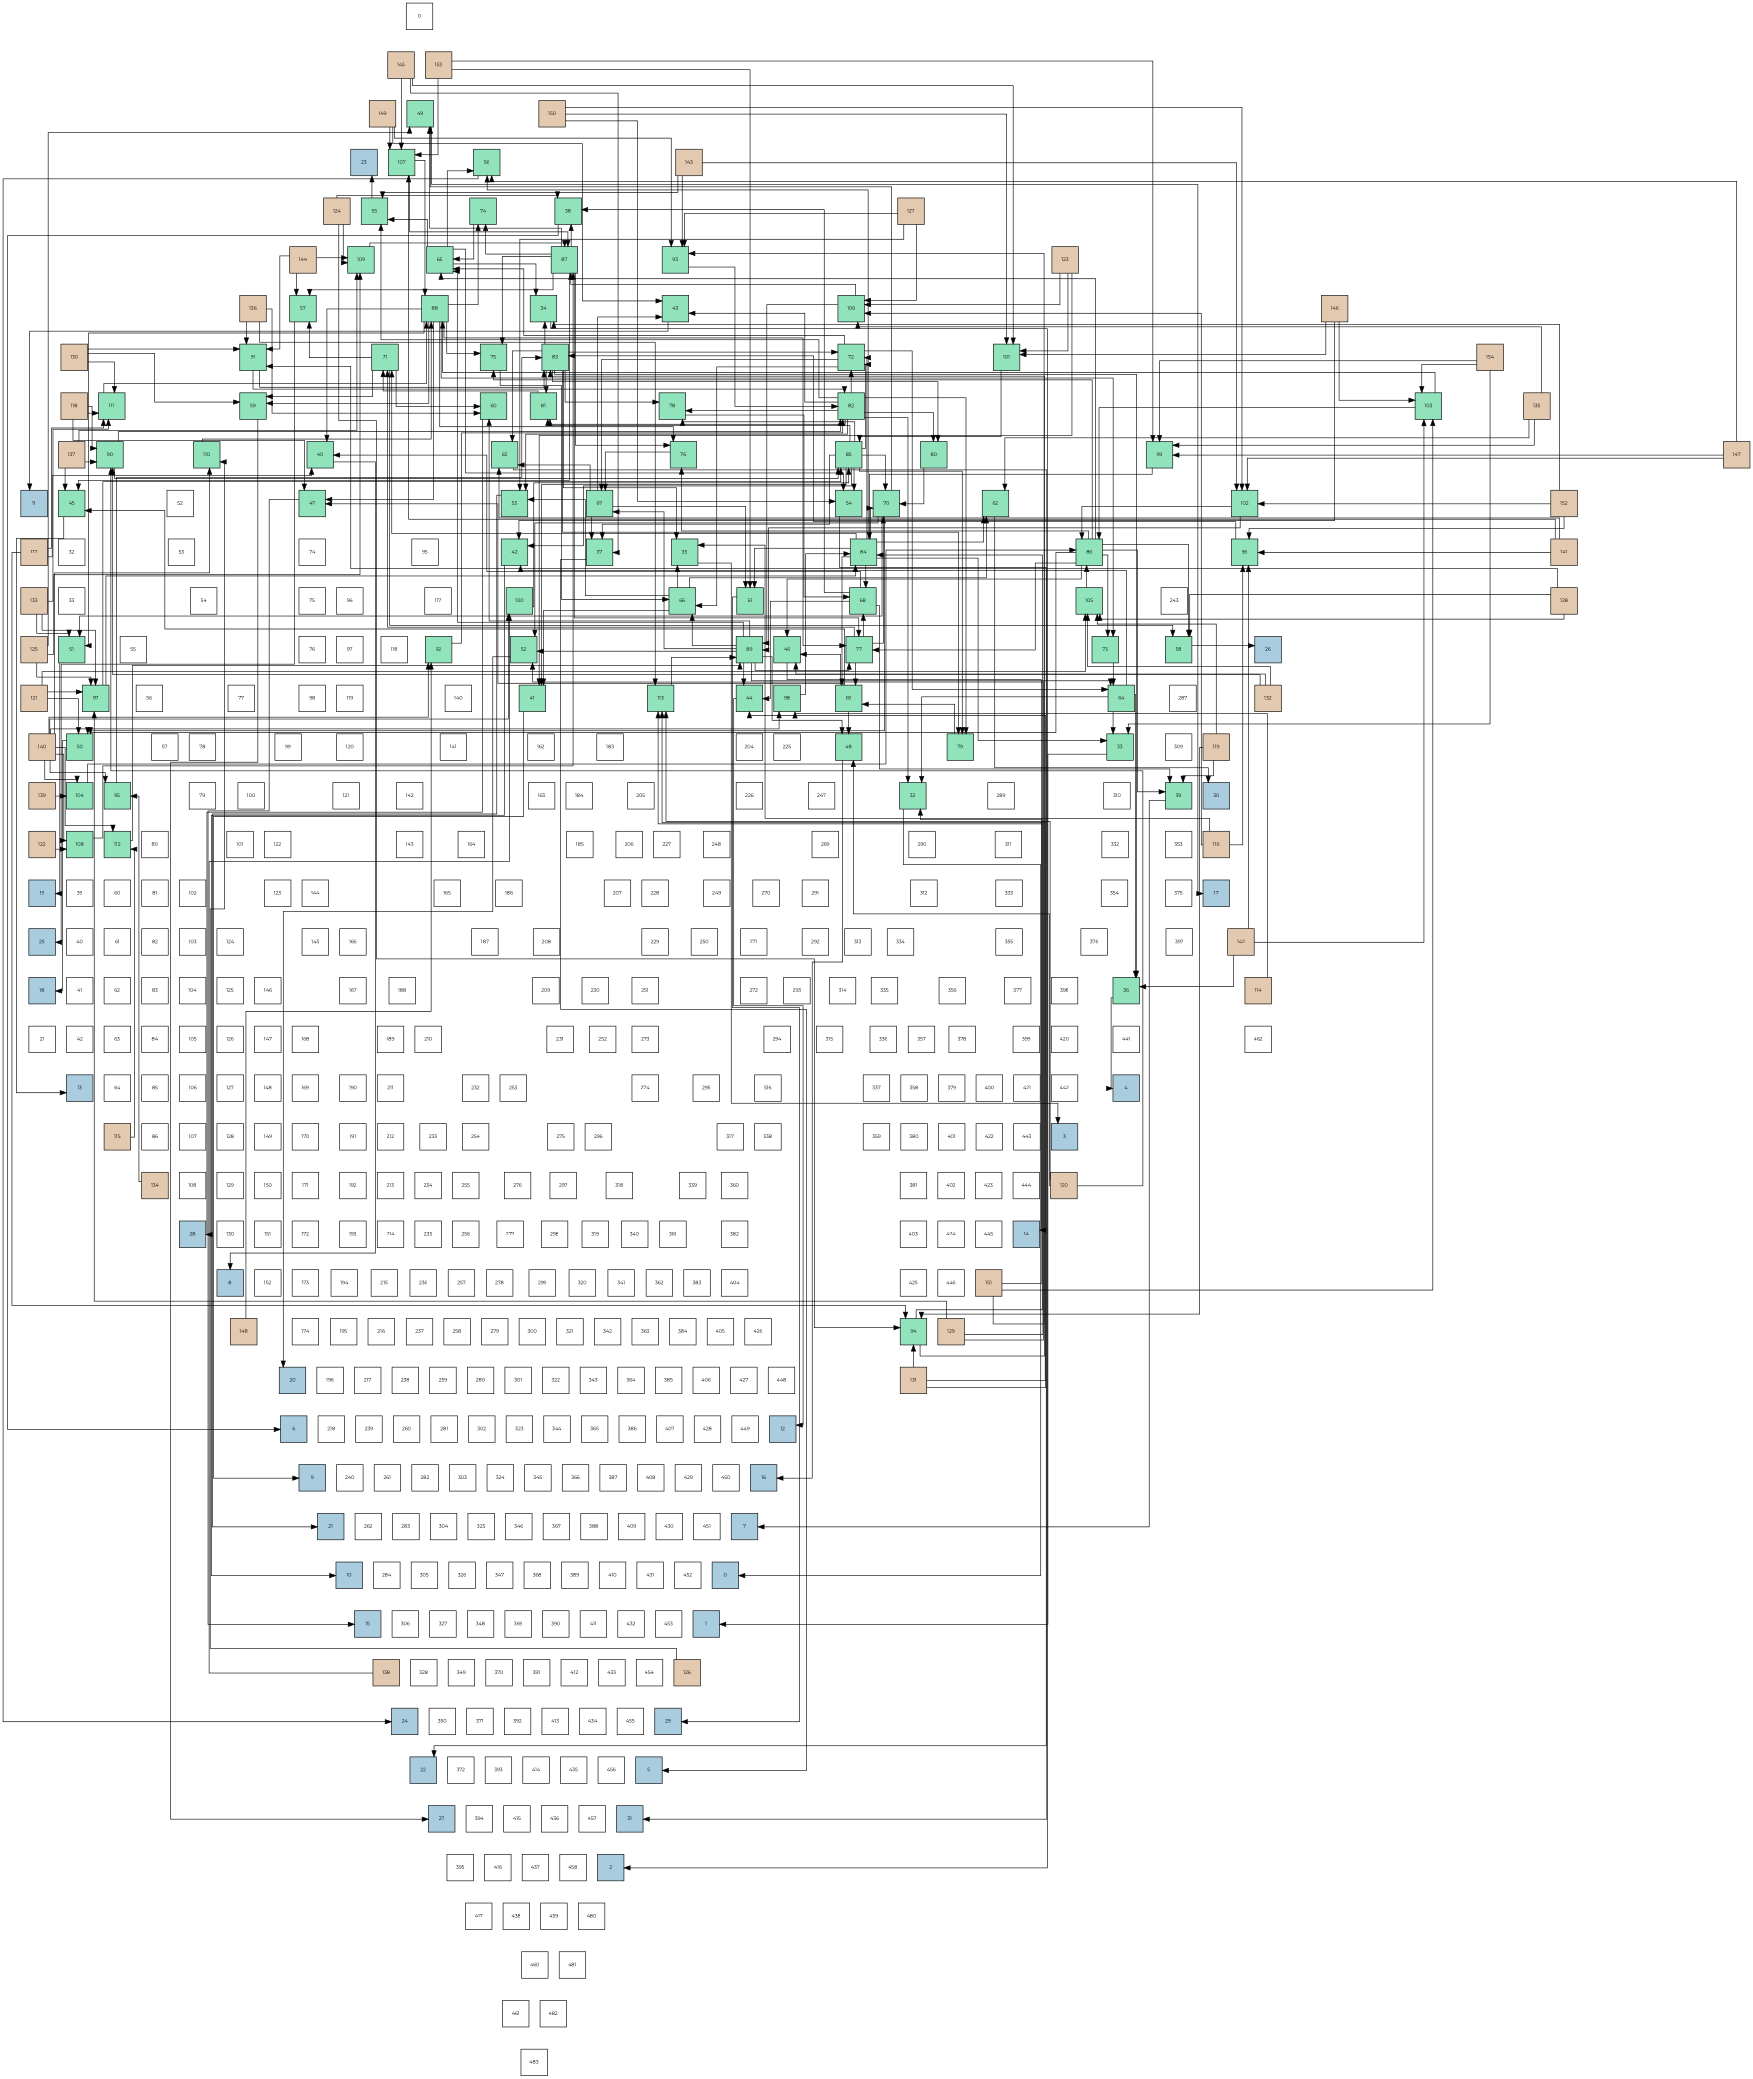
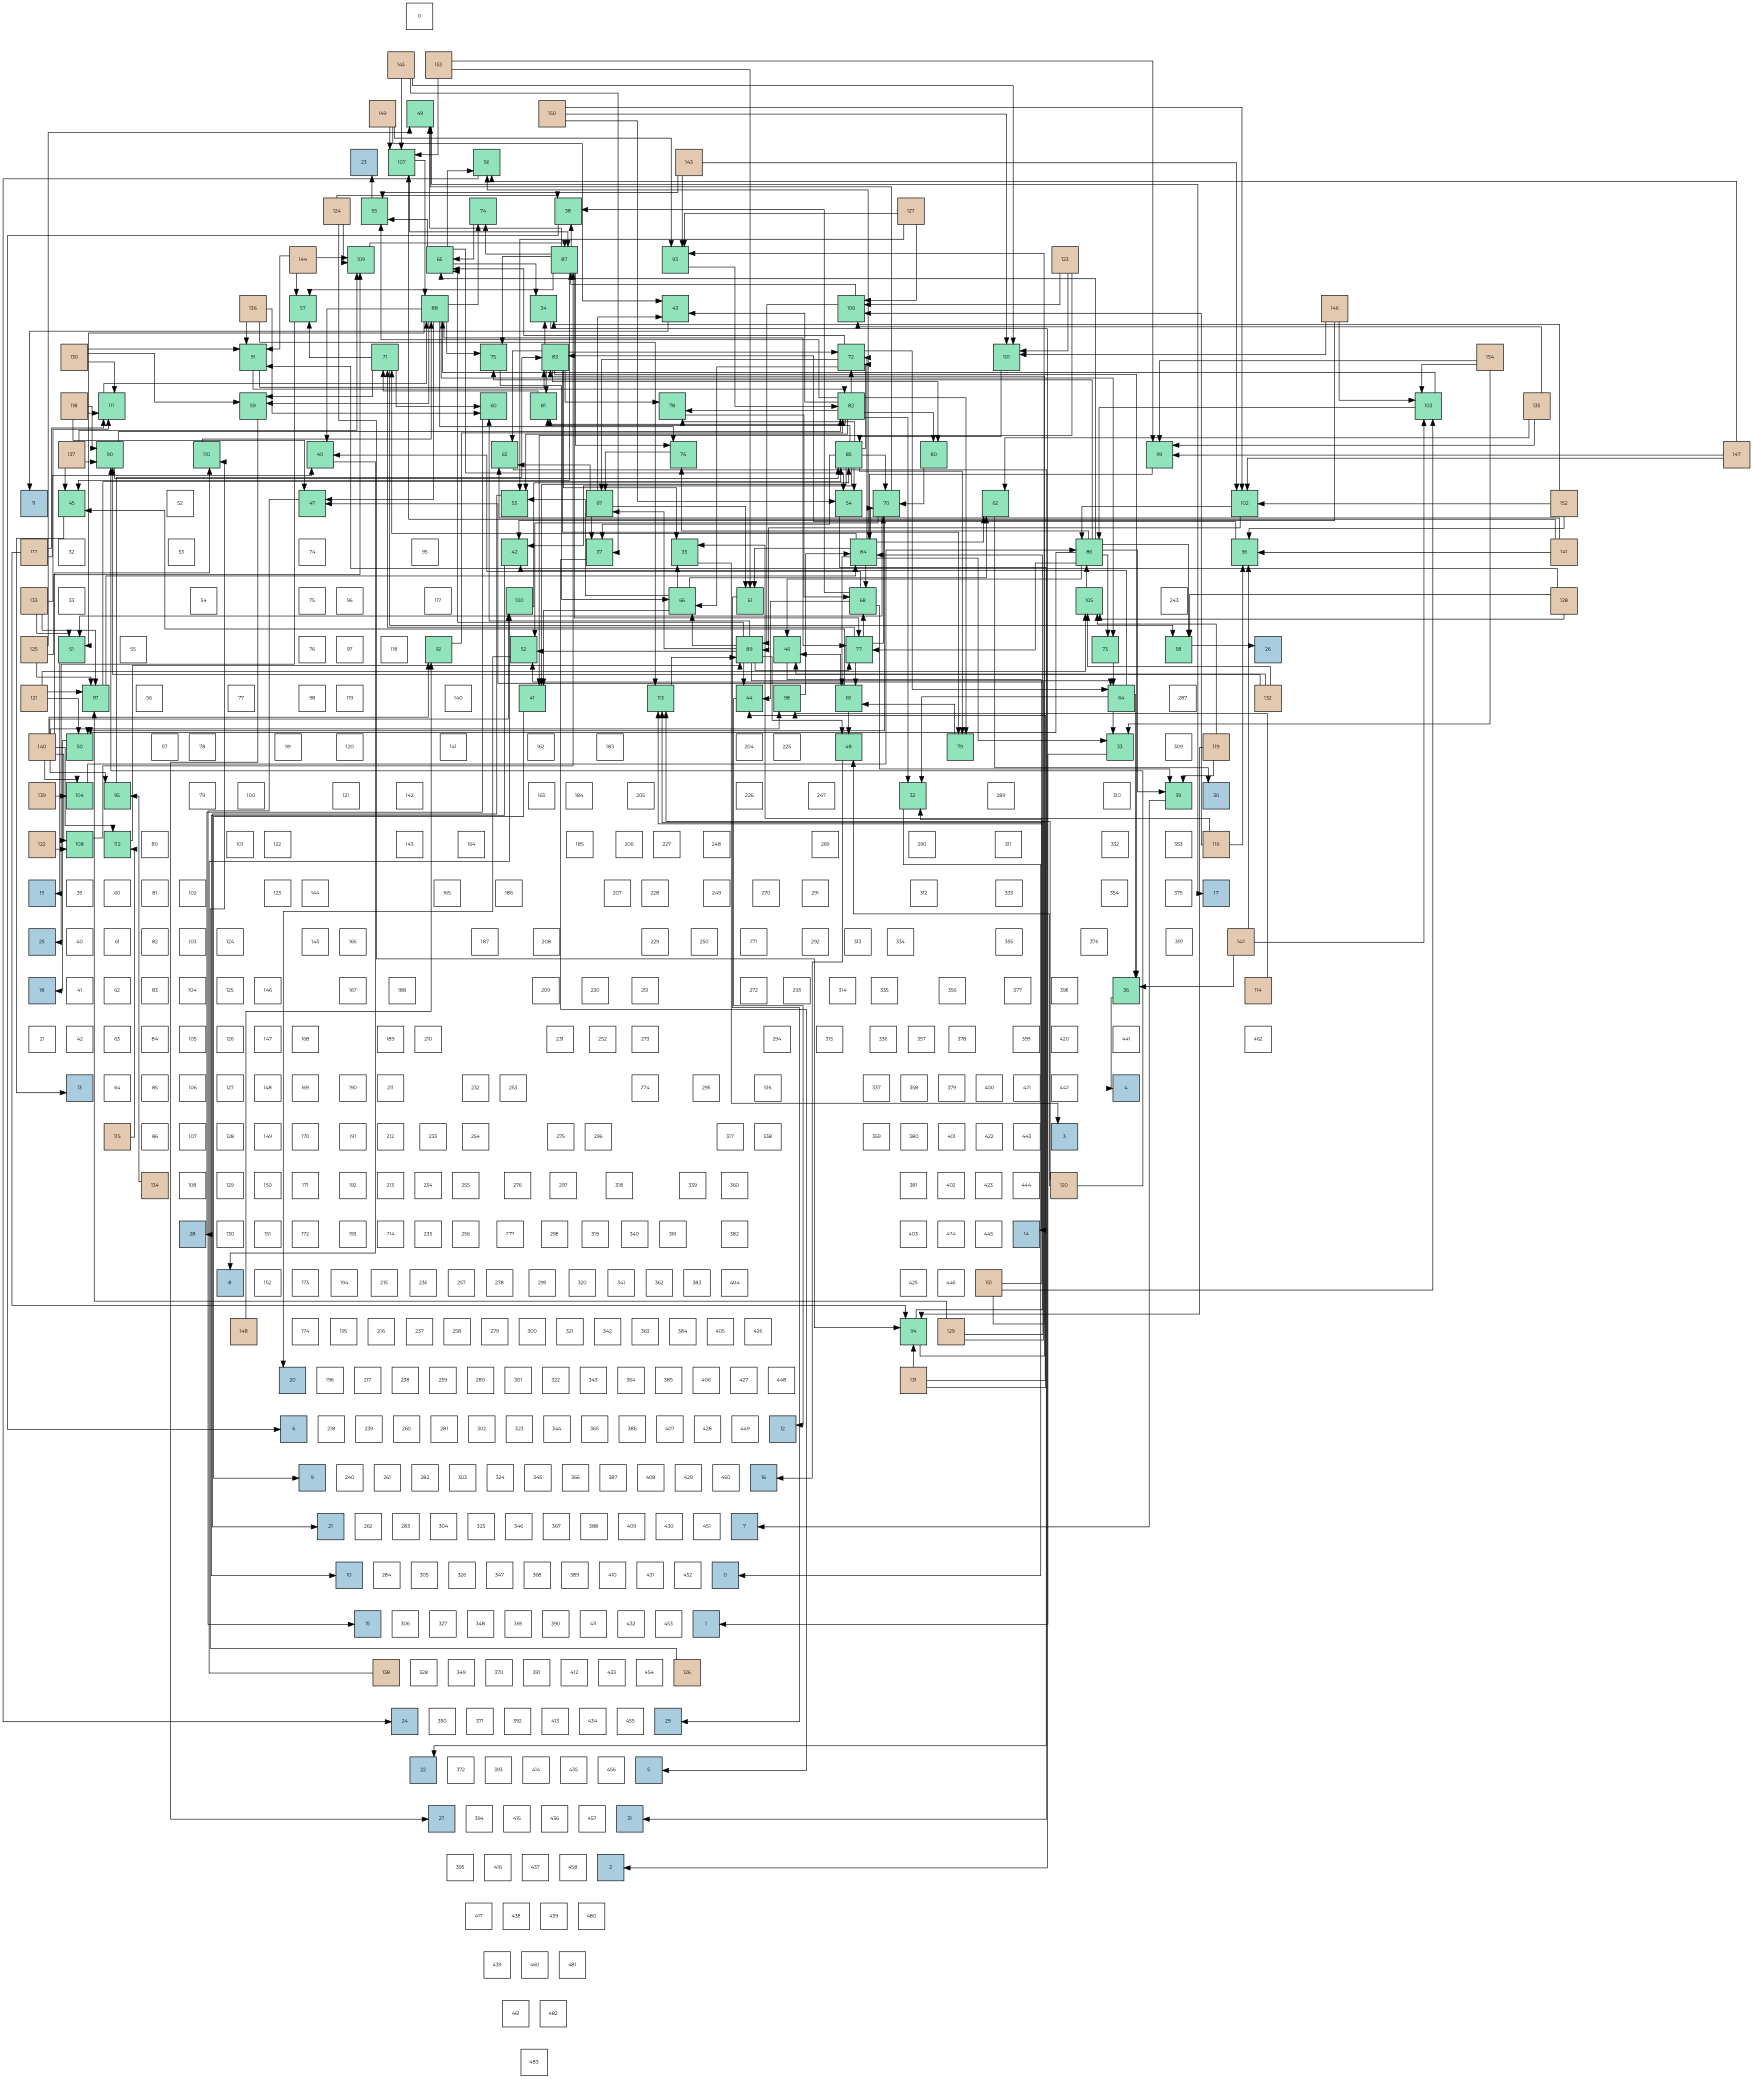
none -> (497, 1965)
